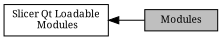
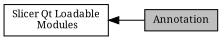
(181, 20) -> (181, 20)
